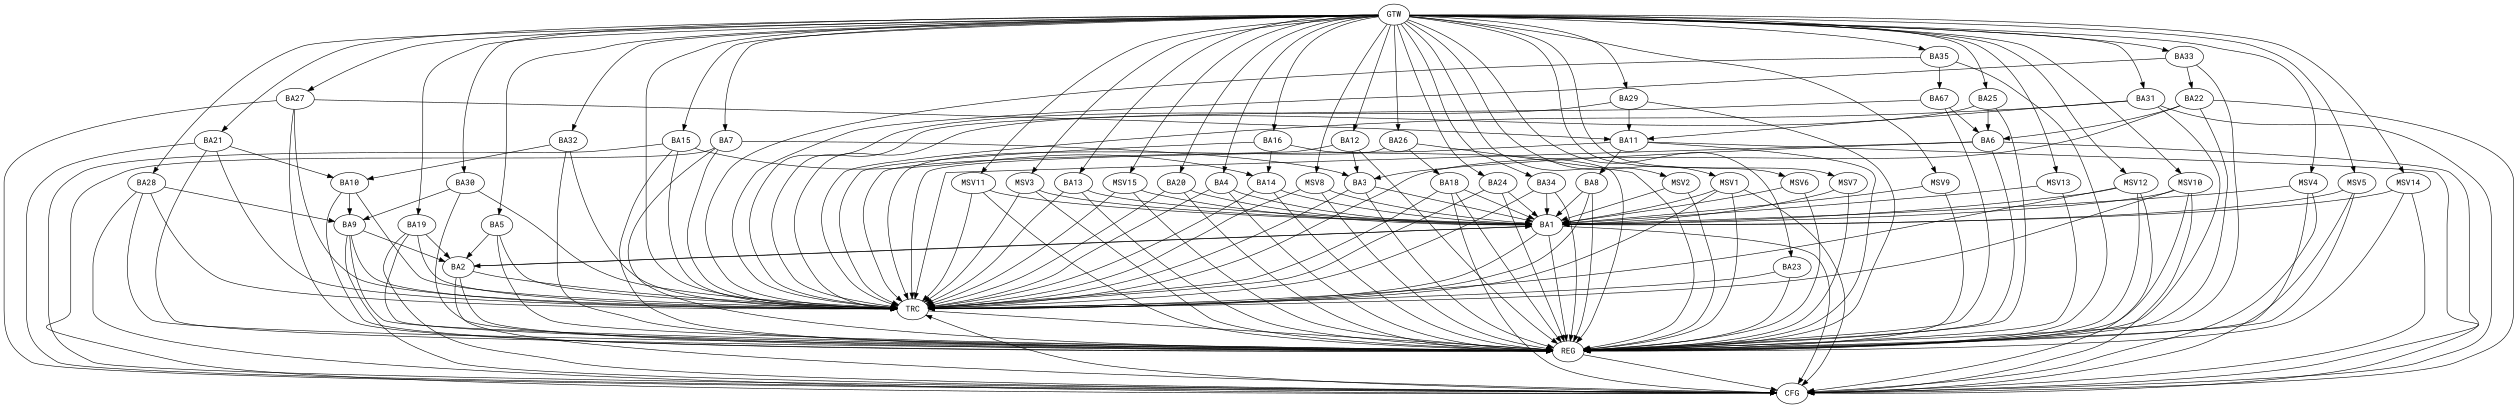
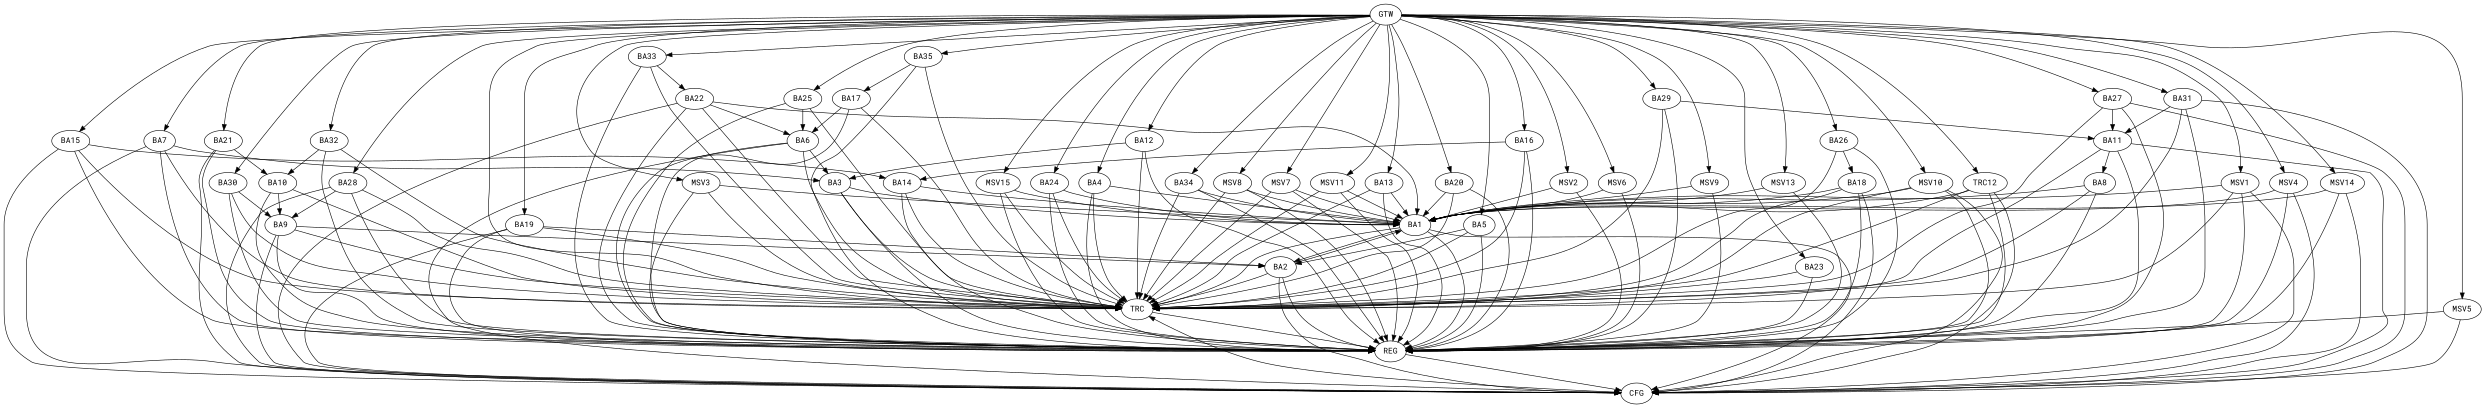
(1940, 99) -> (851, 99)
(2136, 183) -> (1985, 183)
(1957, 221) -> (1067, 121)
(426, 296) -> (1210, 244)
